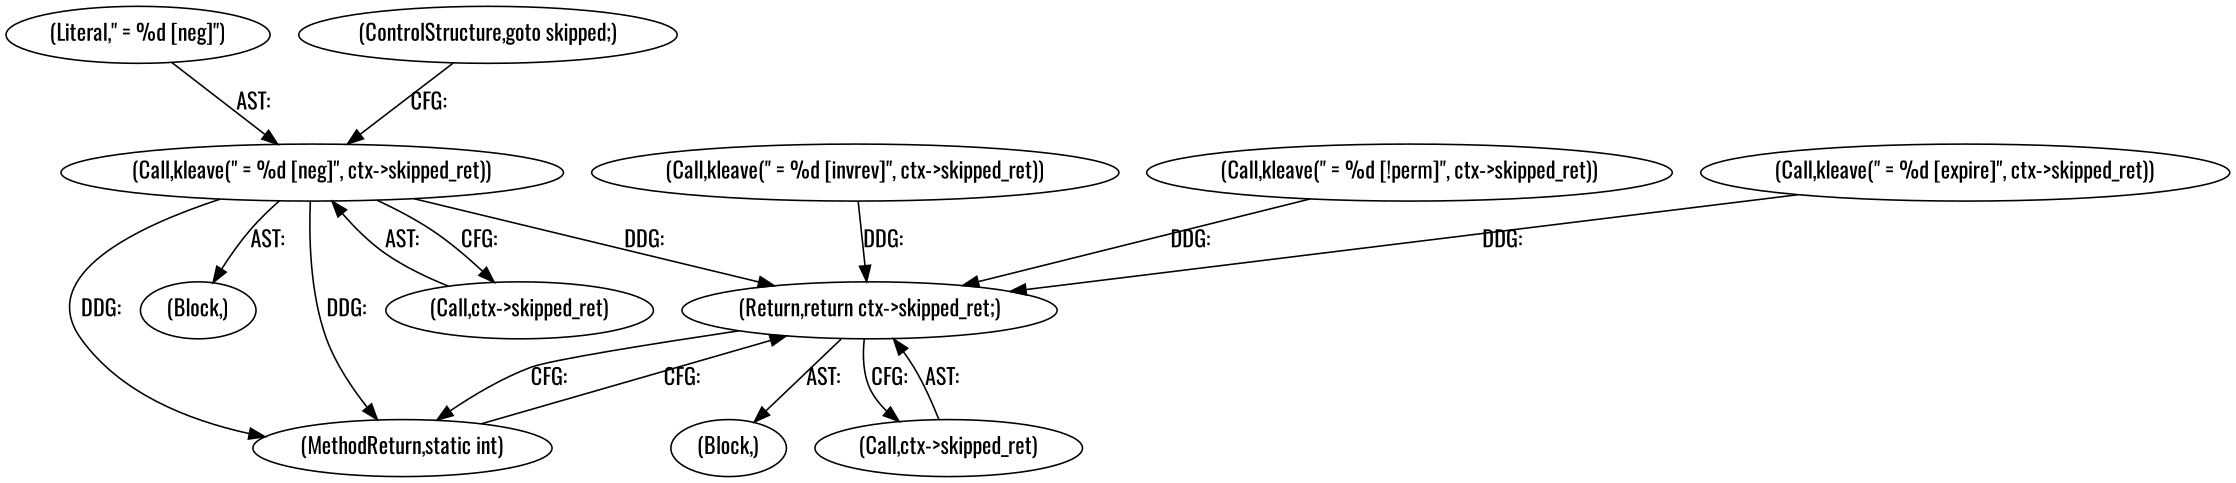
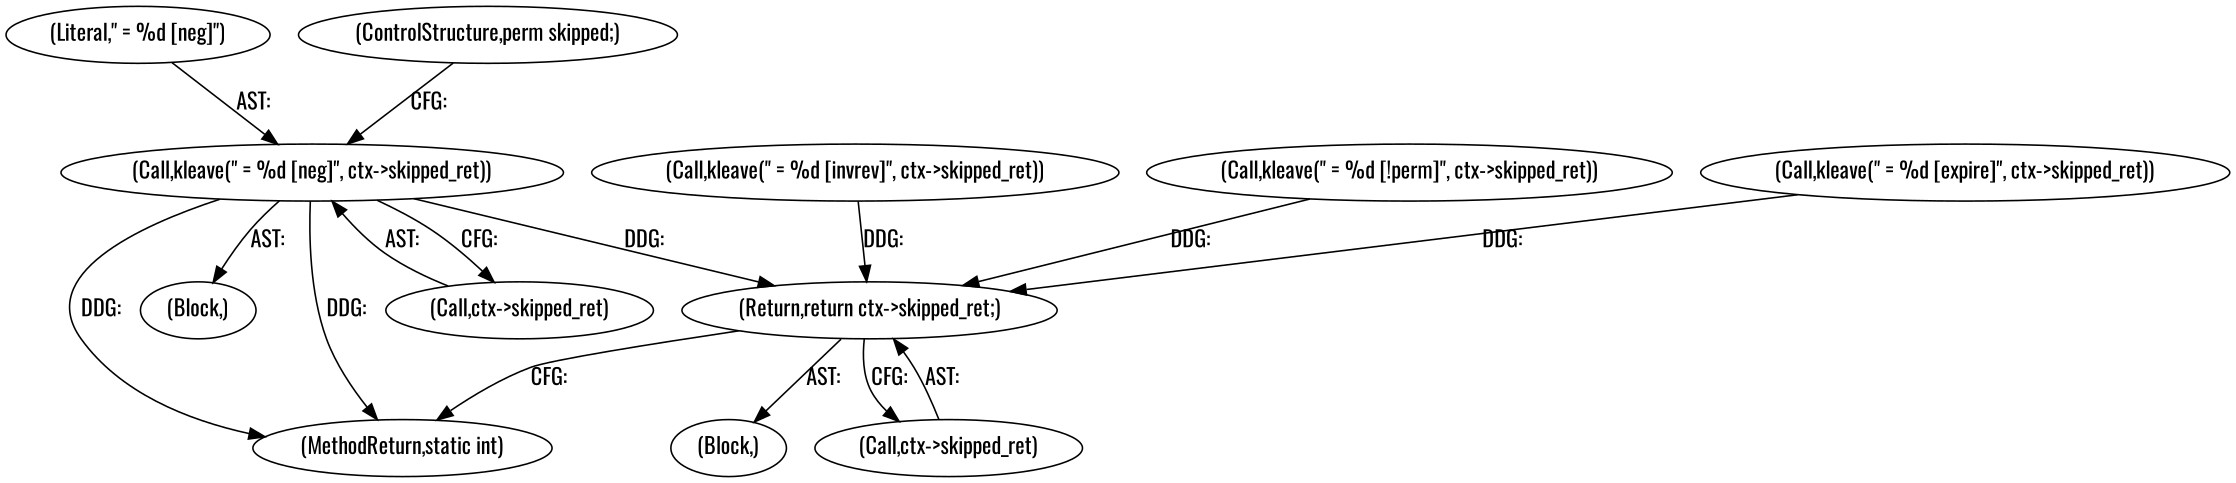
(488, 35) -> (488, 35)
(626, 382) -> none
